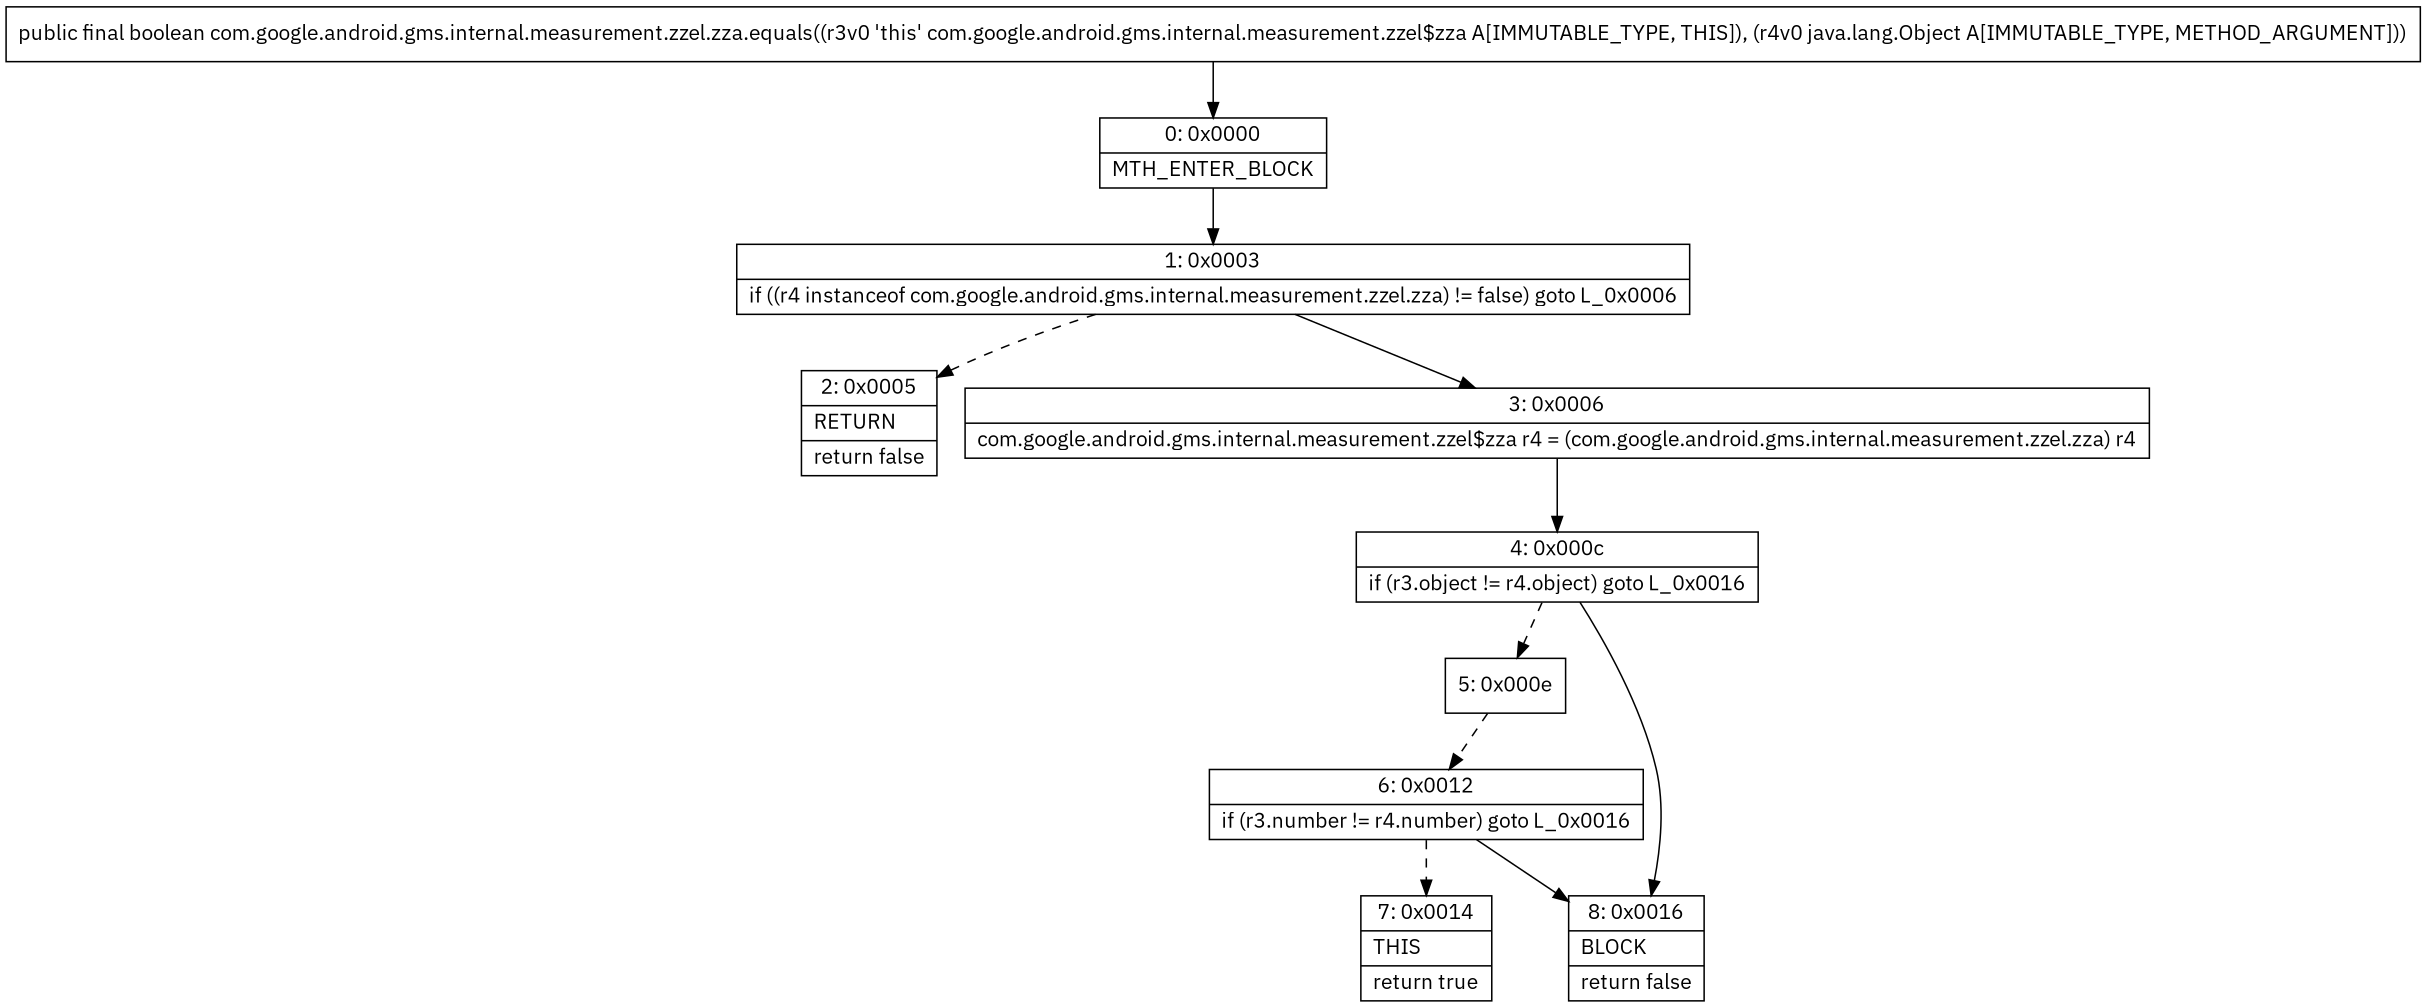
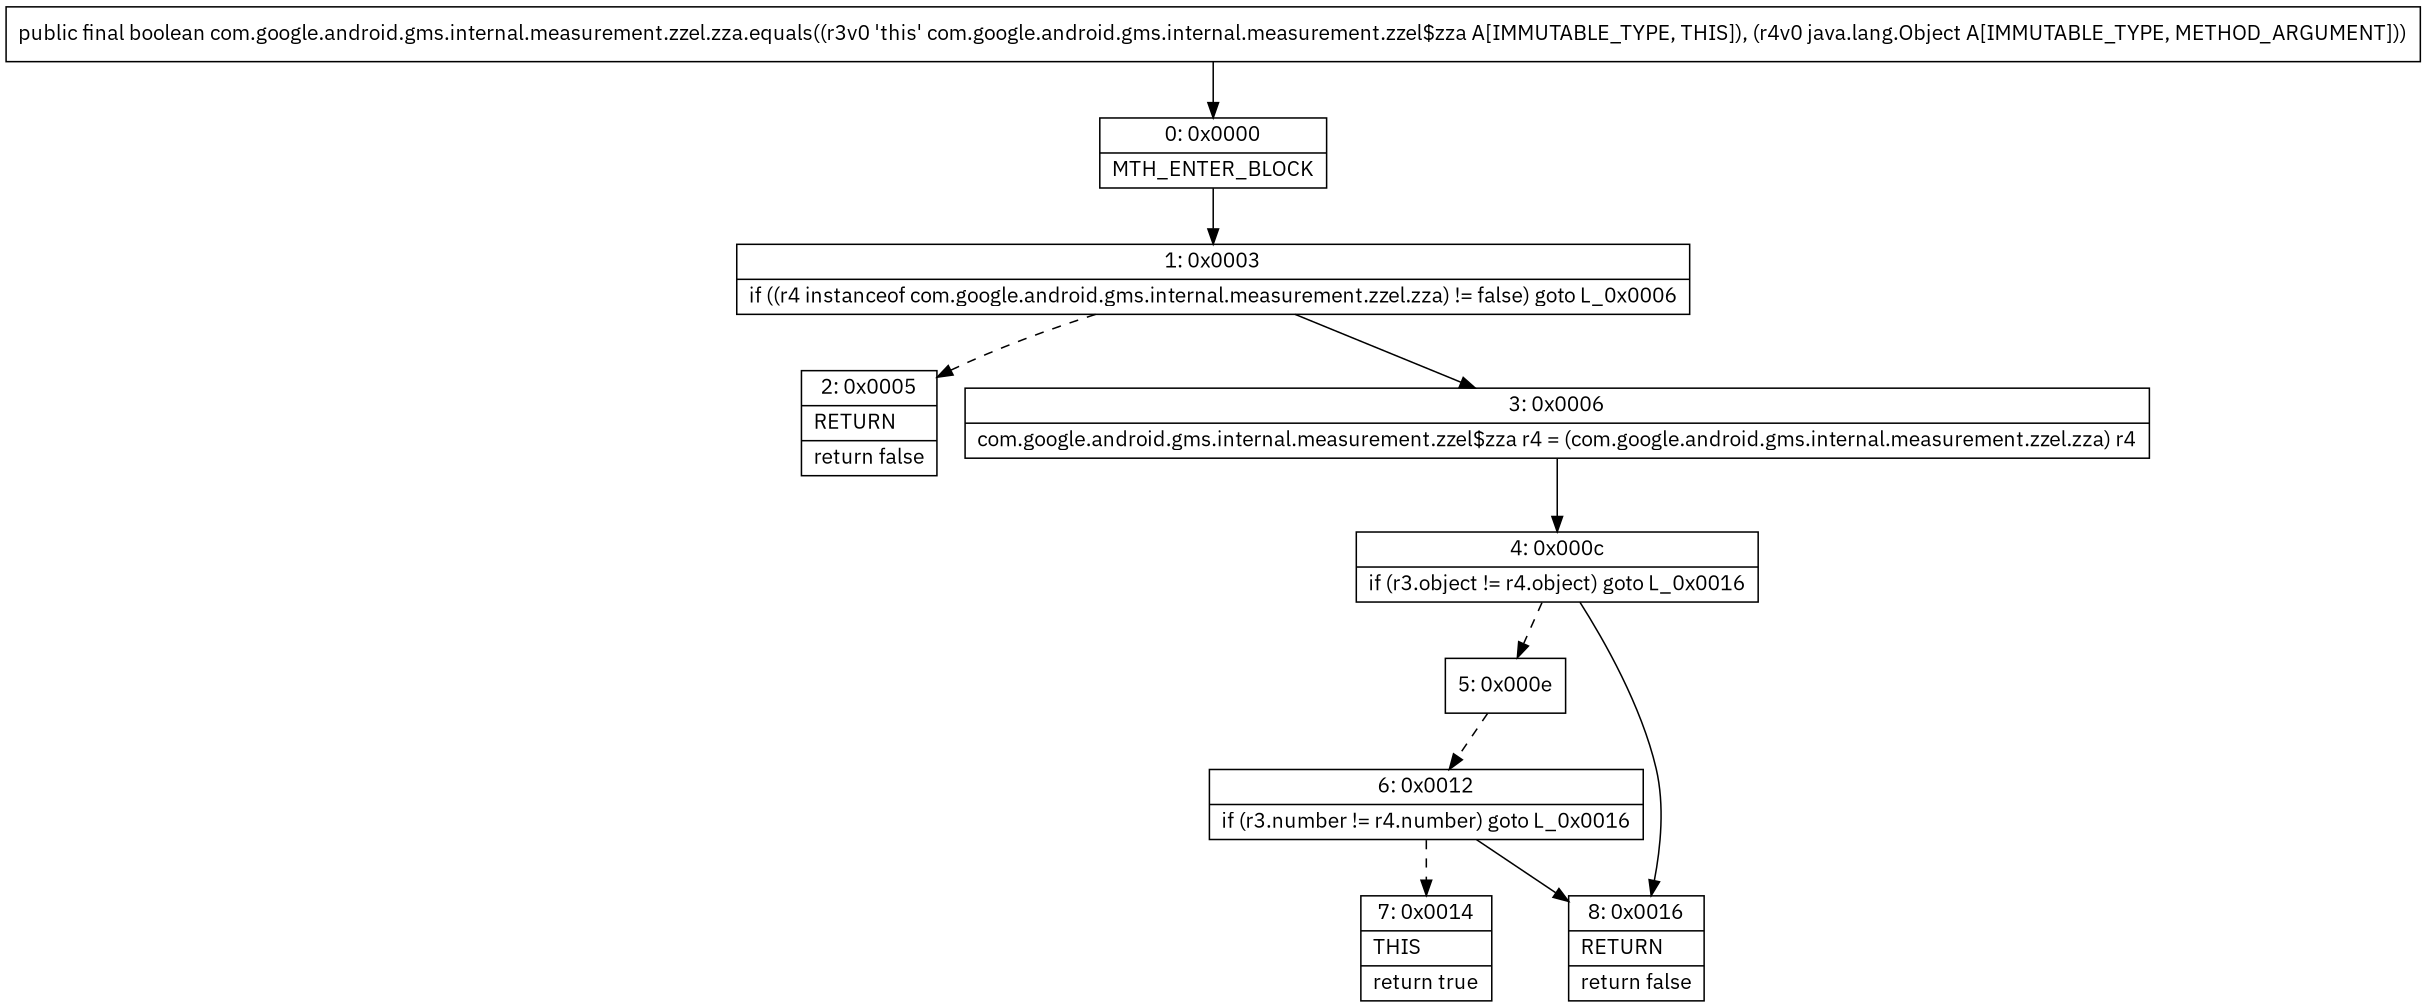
(1614, 948) -> (1623, 948)
